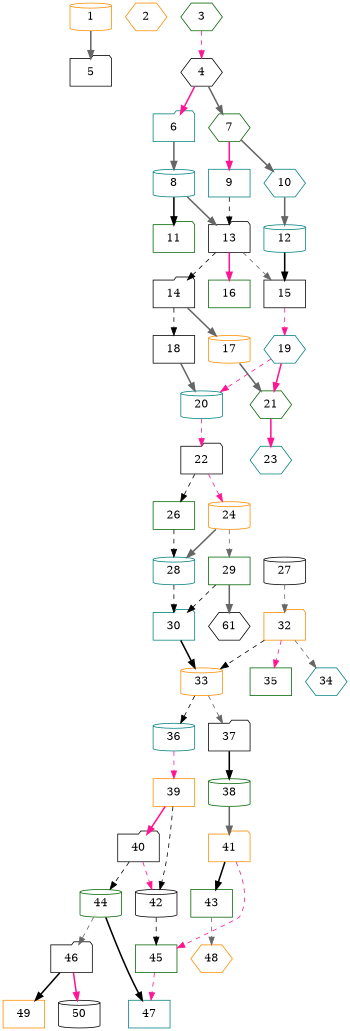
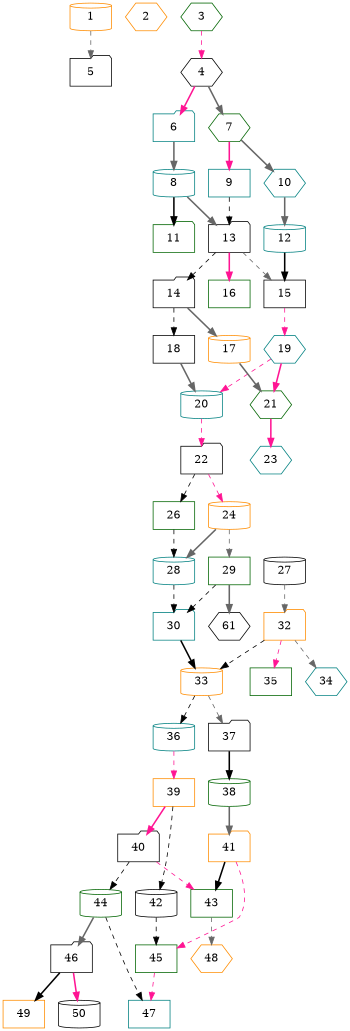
(91, 41) -> (91, 41)
(146, 872) -> (172, 873)
(88, 928) -> (88, 928)
(121, 956) -> (121, 956)
